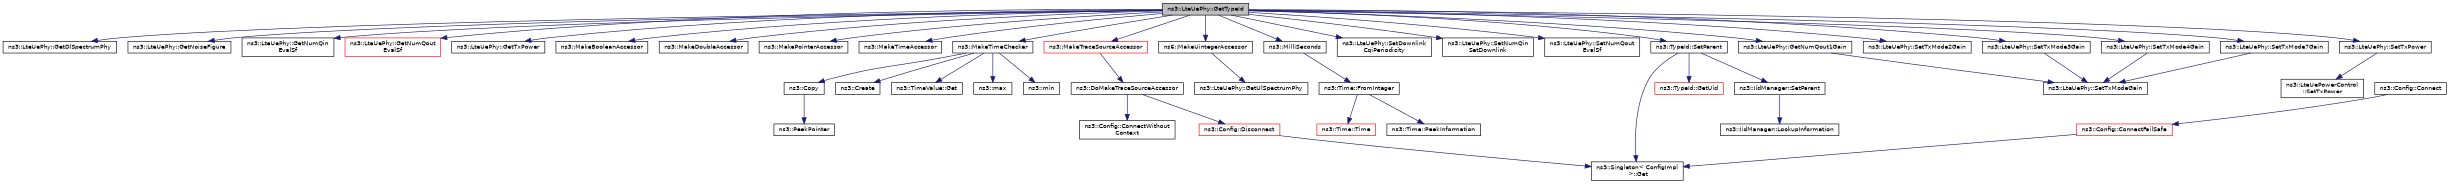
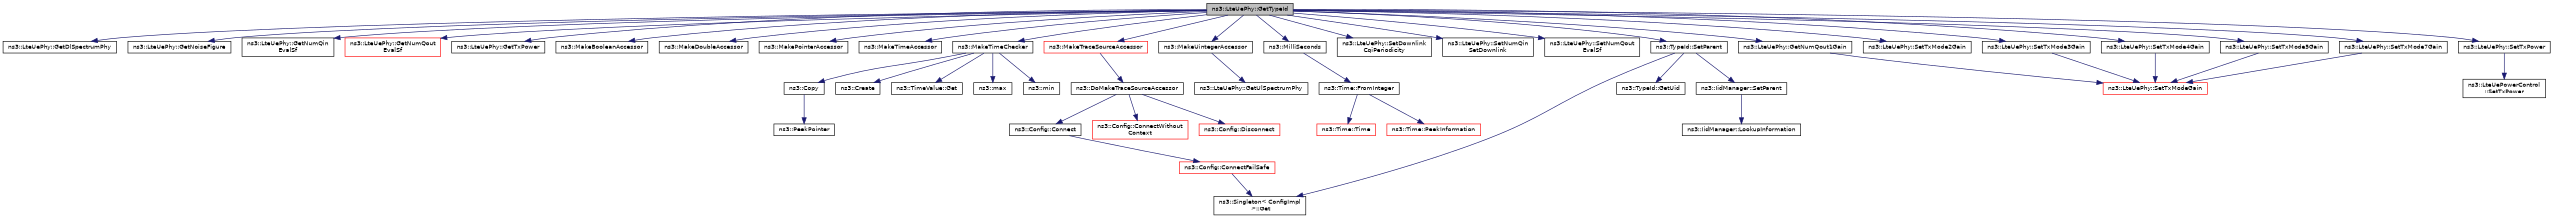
(1206, 47) -> (1206, 47)
none -> (2274, 47)
(1689, 88) -> (1651, 88)
(2095, 88) -> (2155, 88)
none -> (1089, 108)
(1127, 130) -> (1140, 130)
(1434, 130) -> (1434, 130)
(1432, 152) -> none
